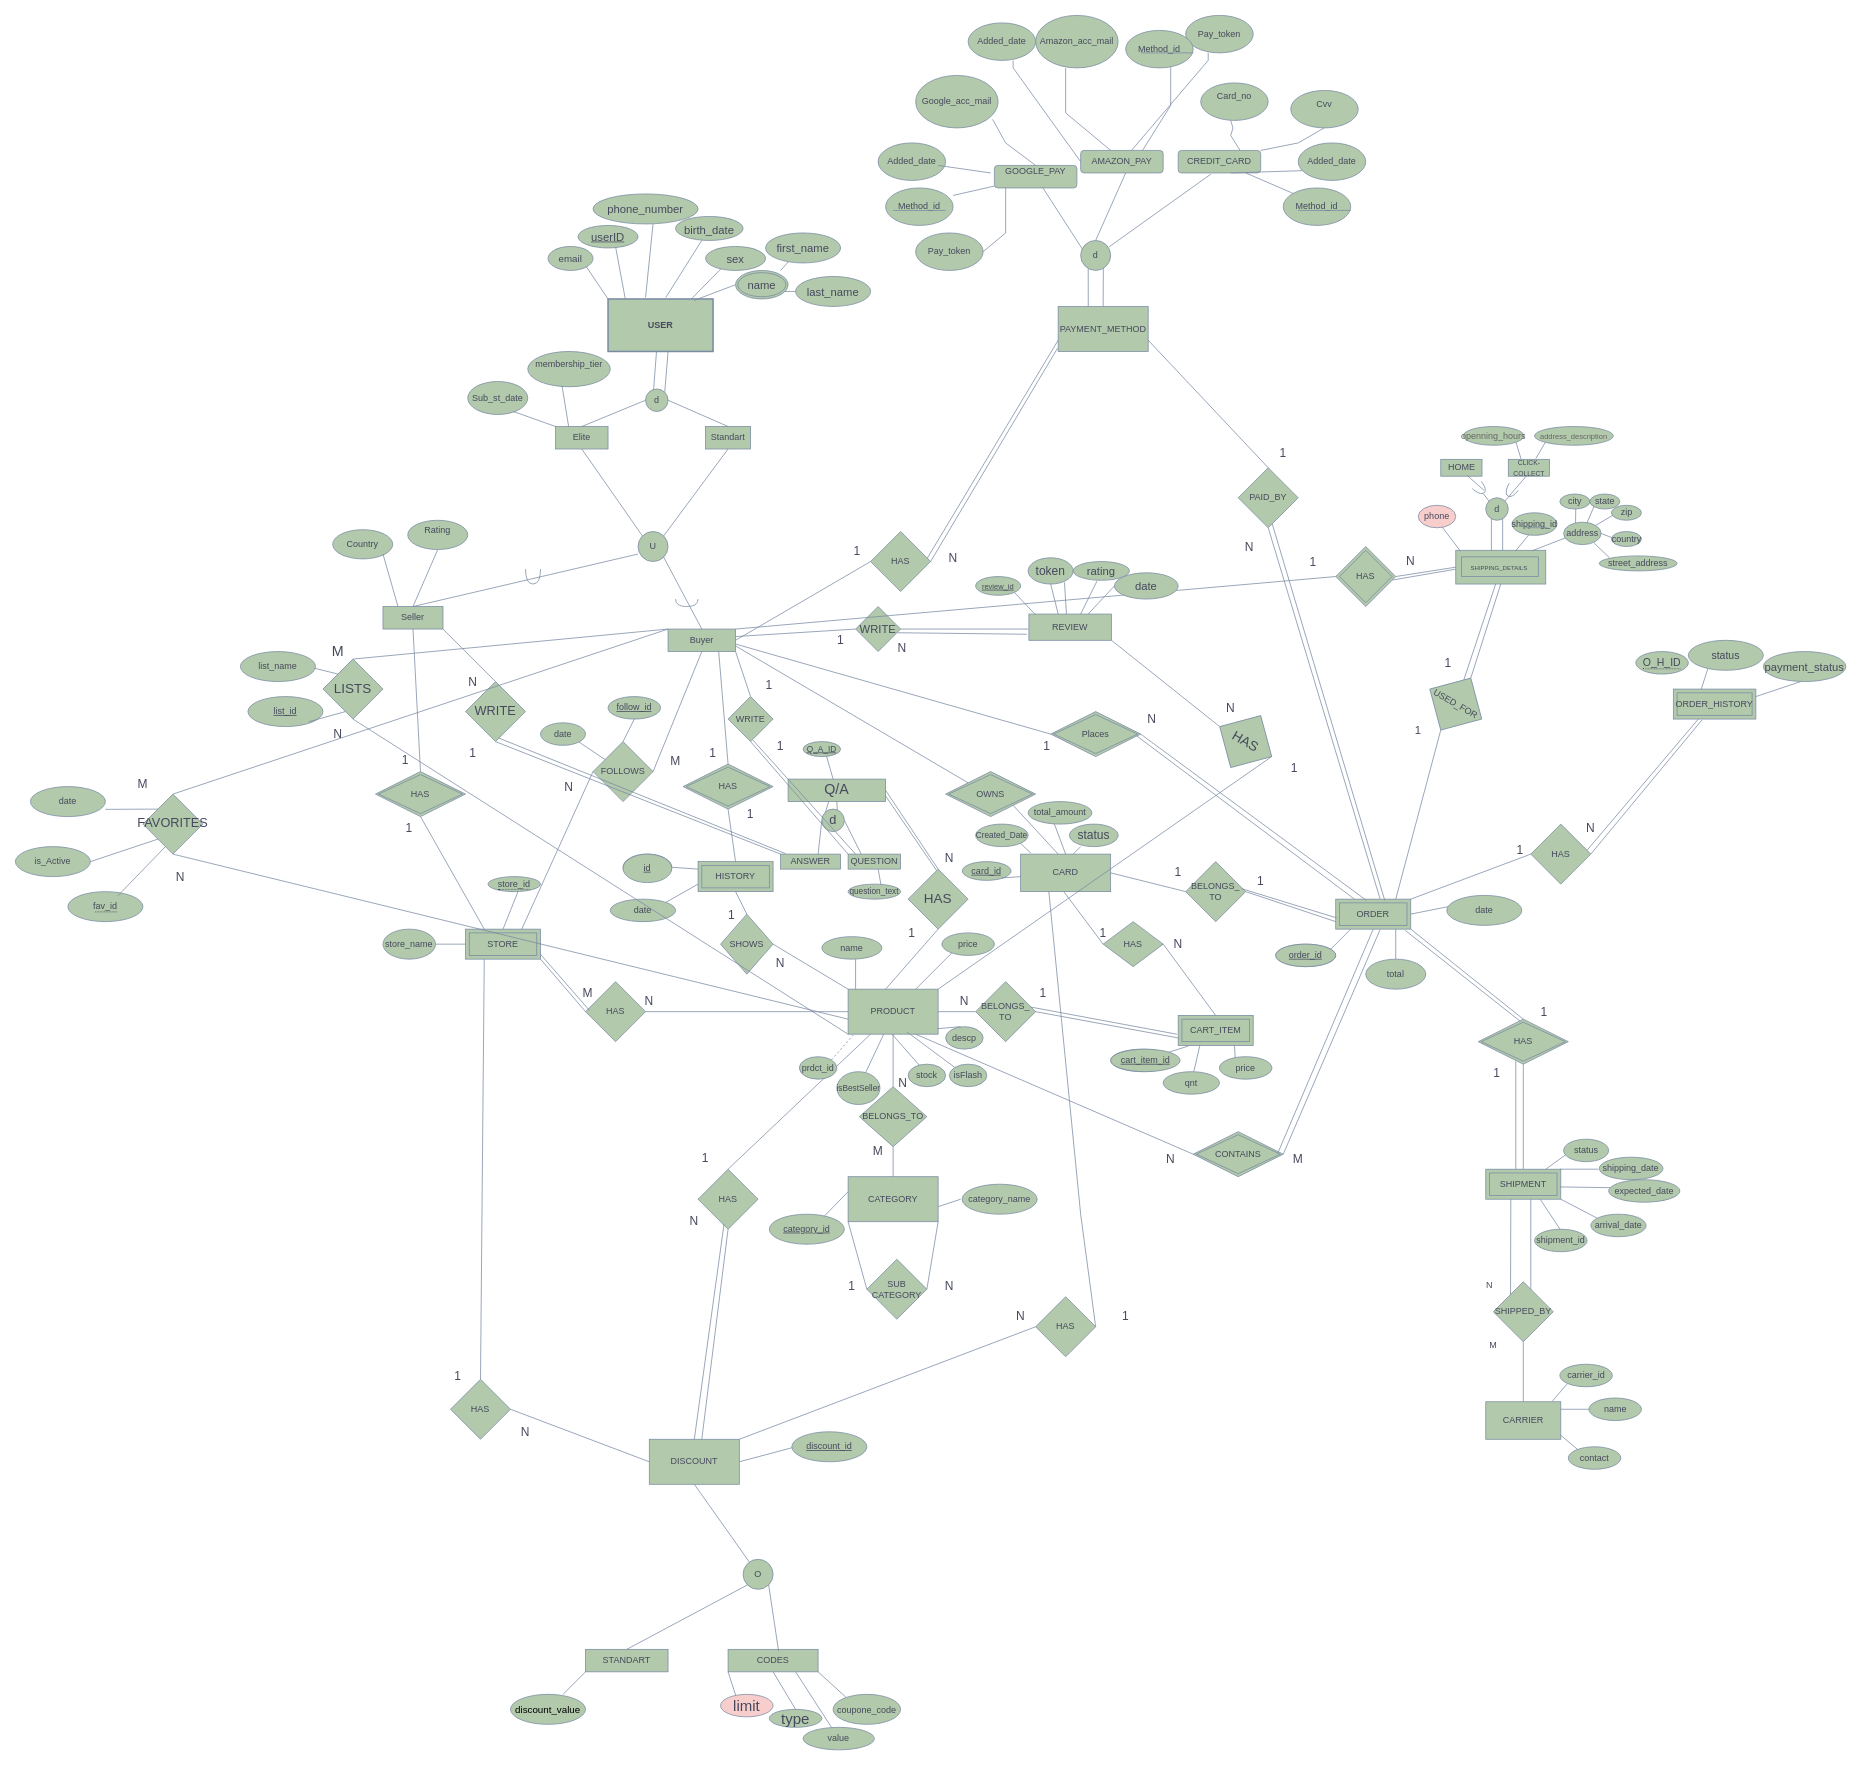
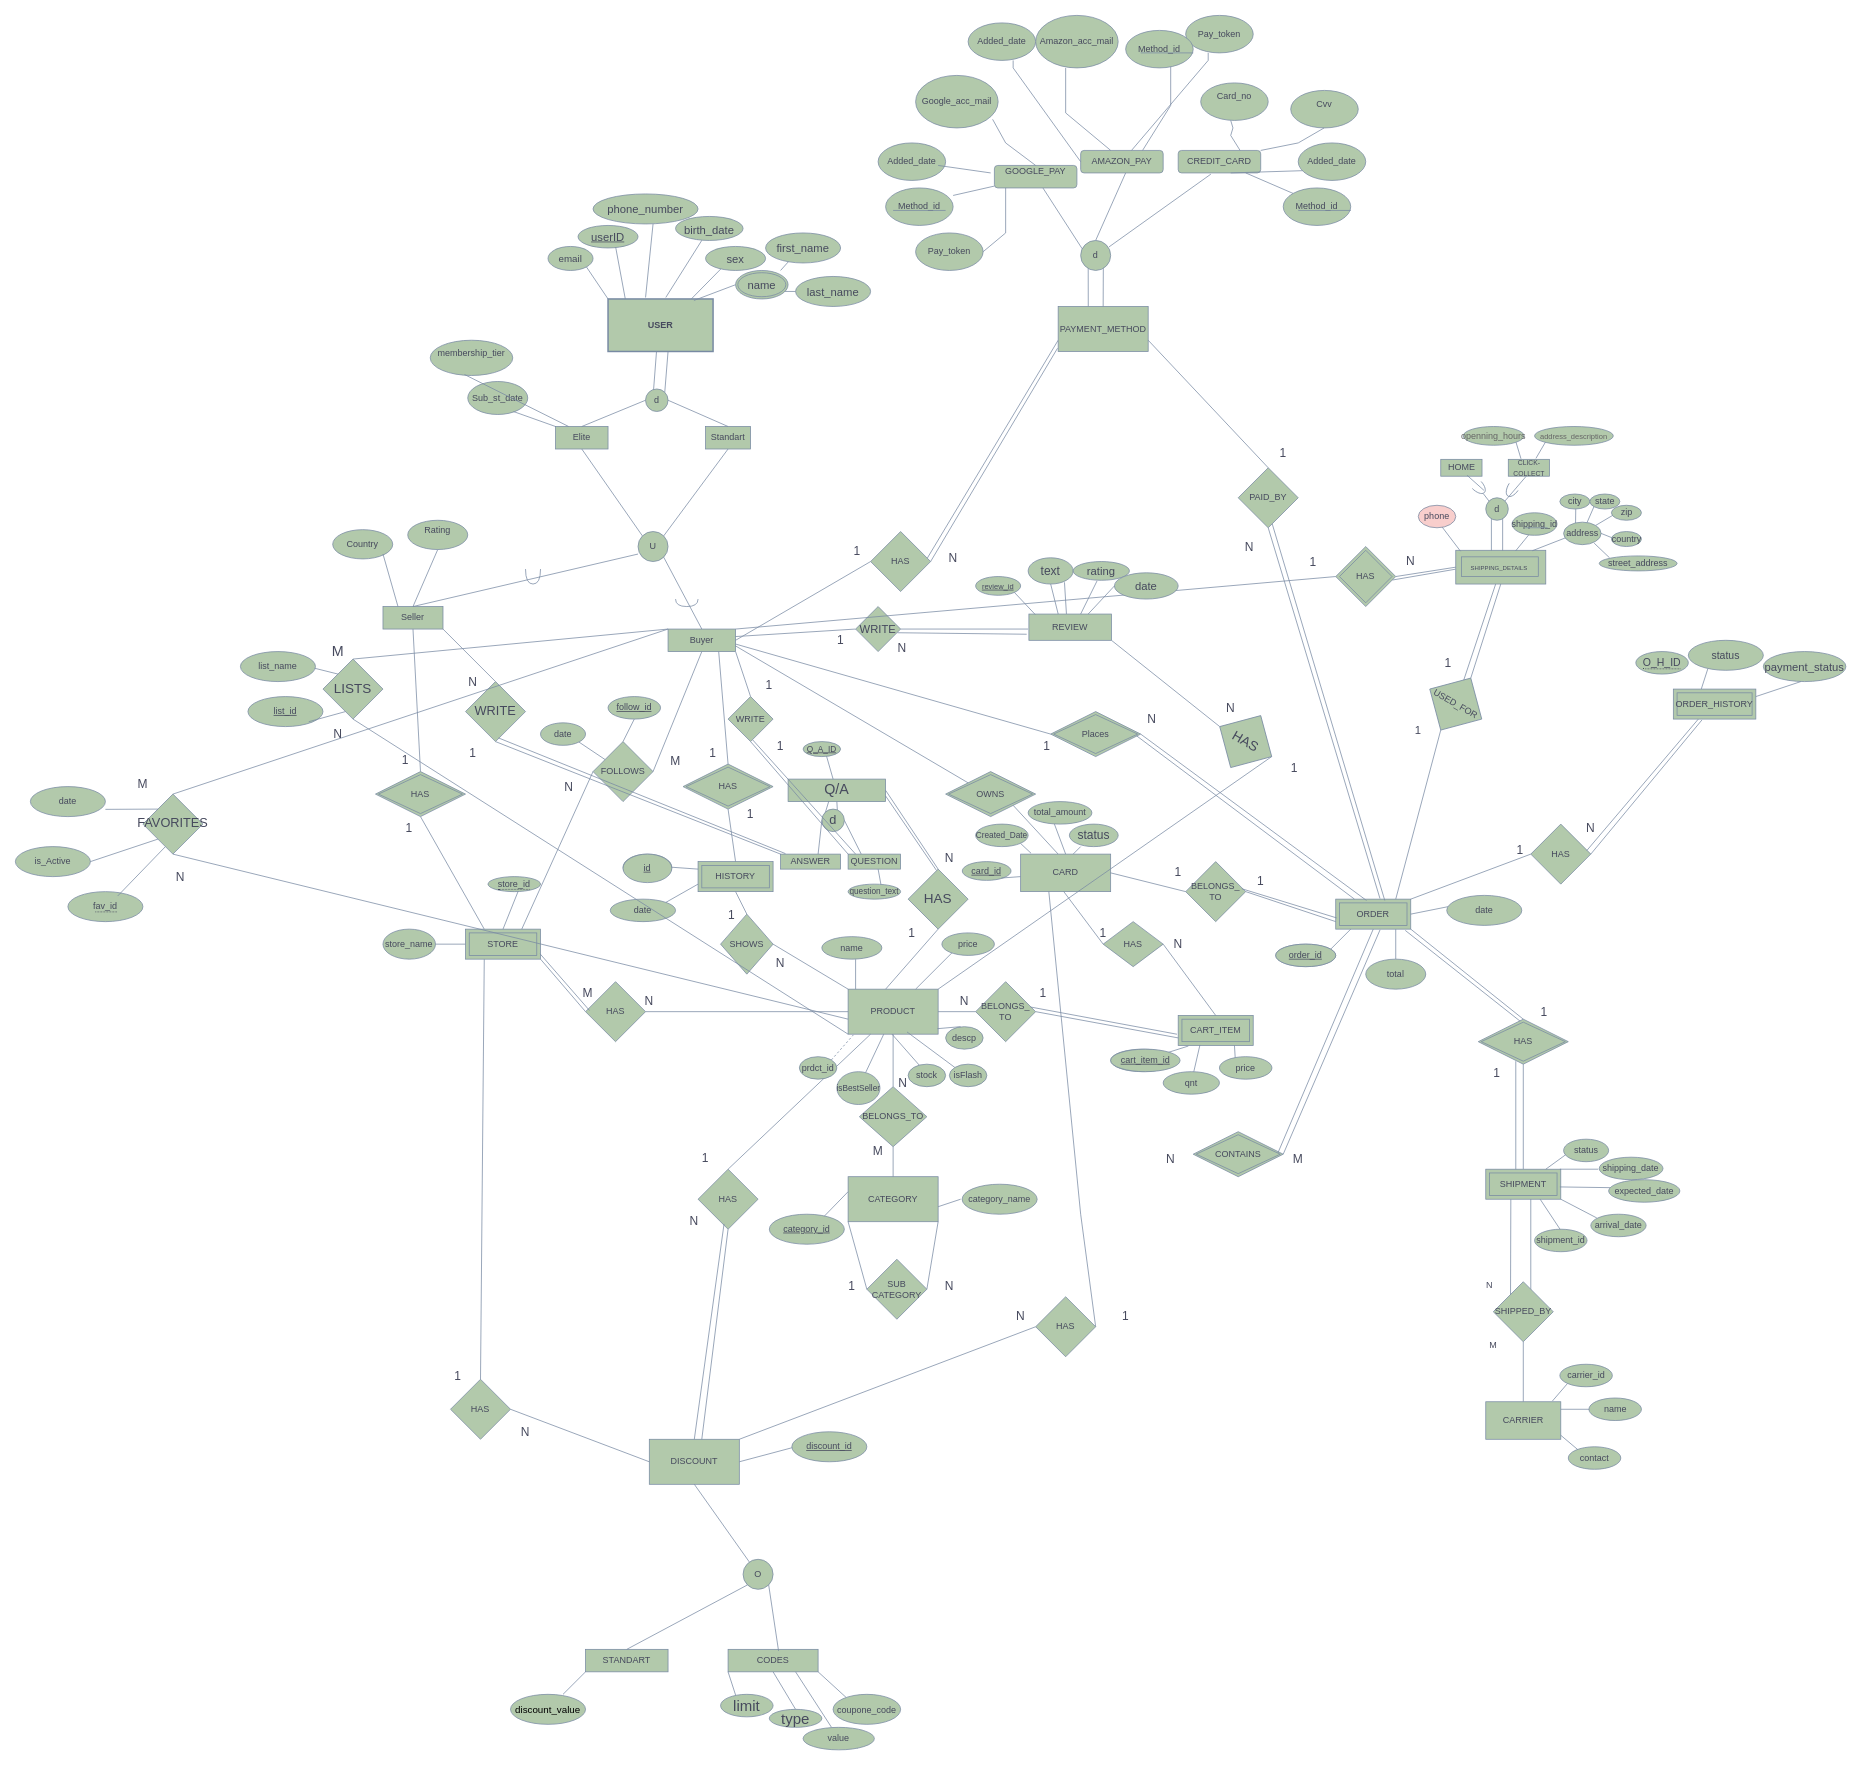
(569, 369) -> (471, 358)
(1050, 571) -> (1050, 571)
(1054, 1094) -> none
(747, 1705) -> (747, 1705)
